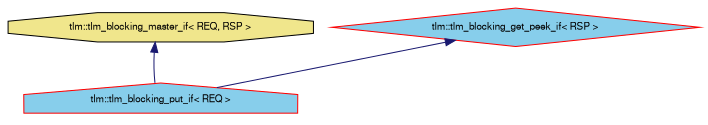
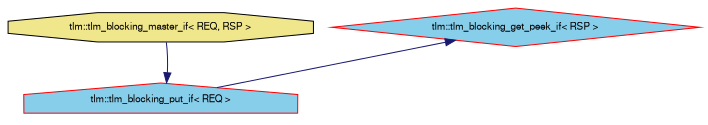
(154, 68) -> (167, 57)
